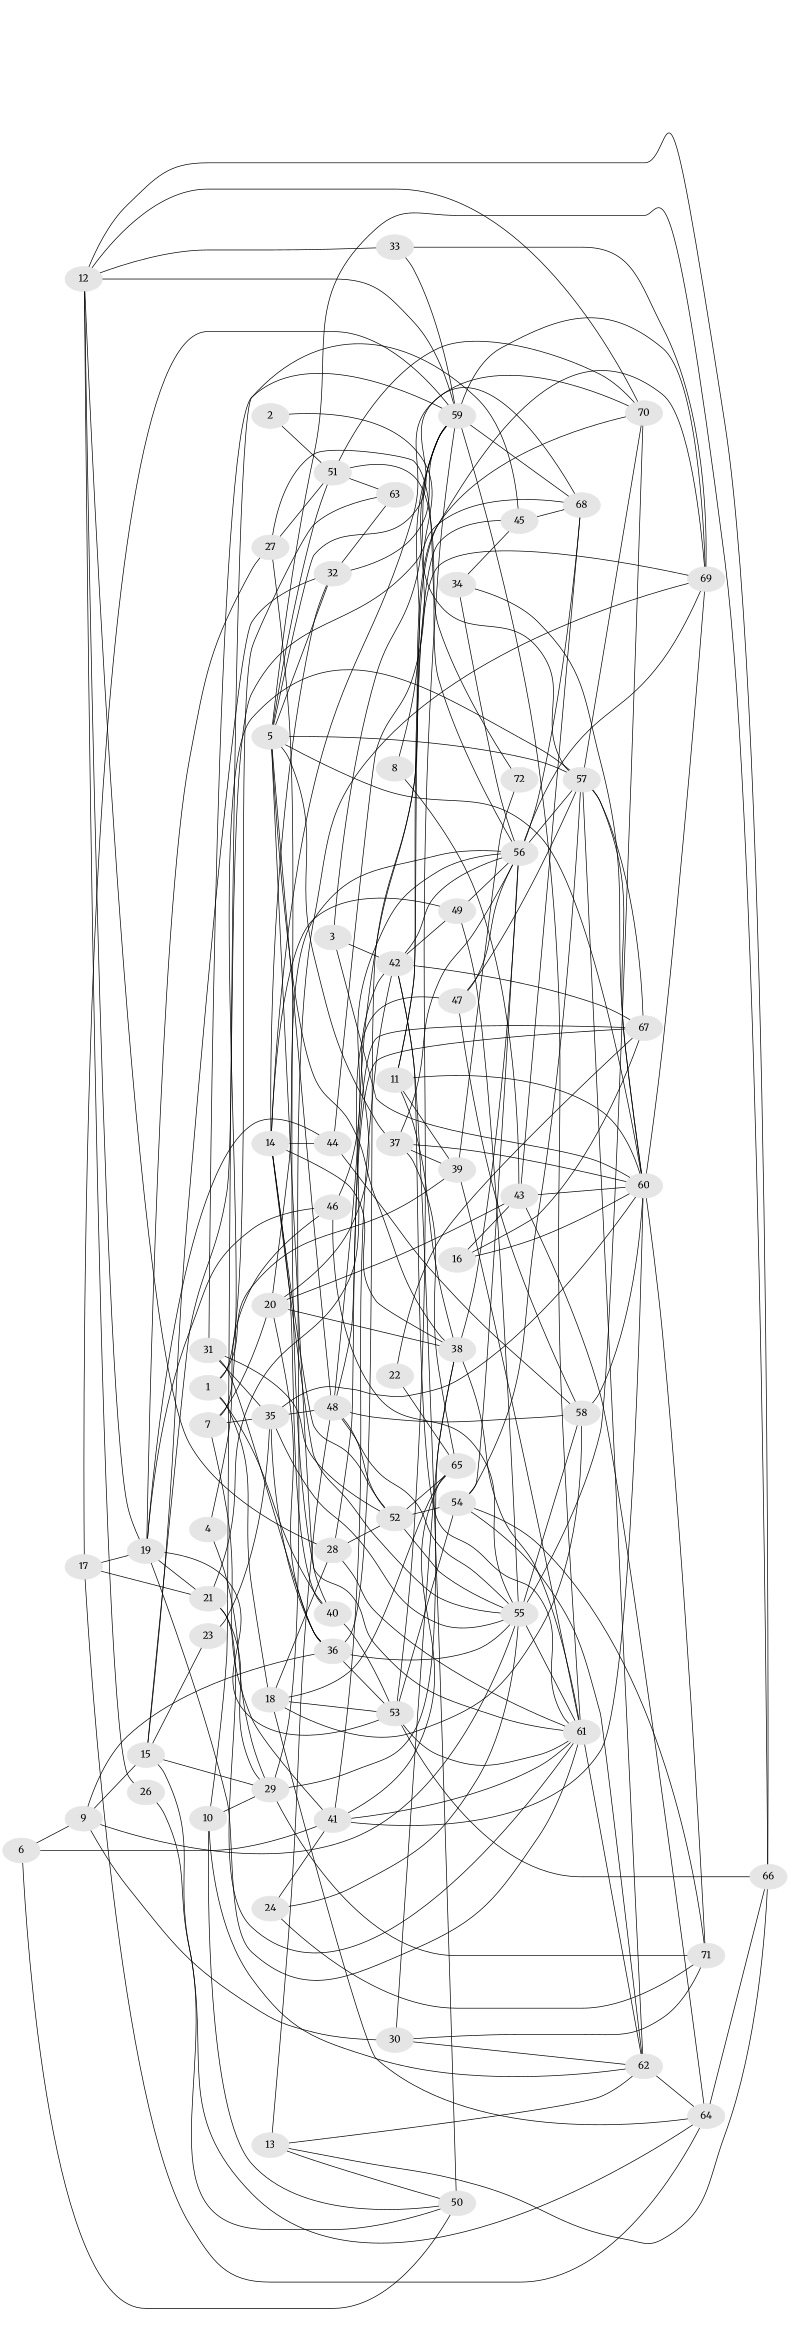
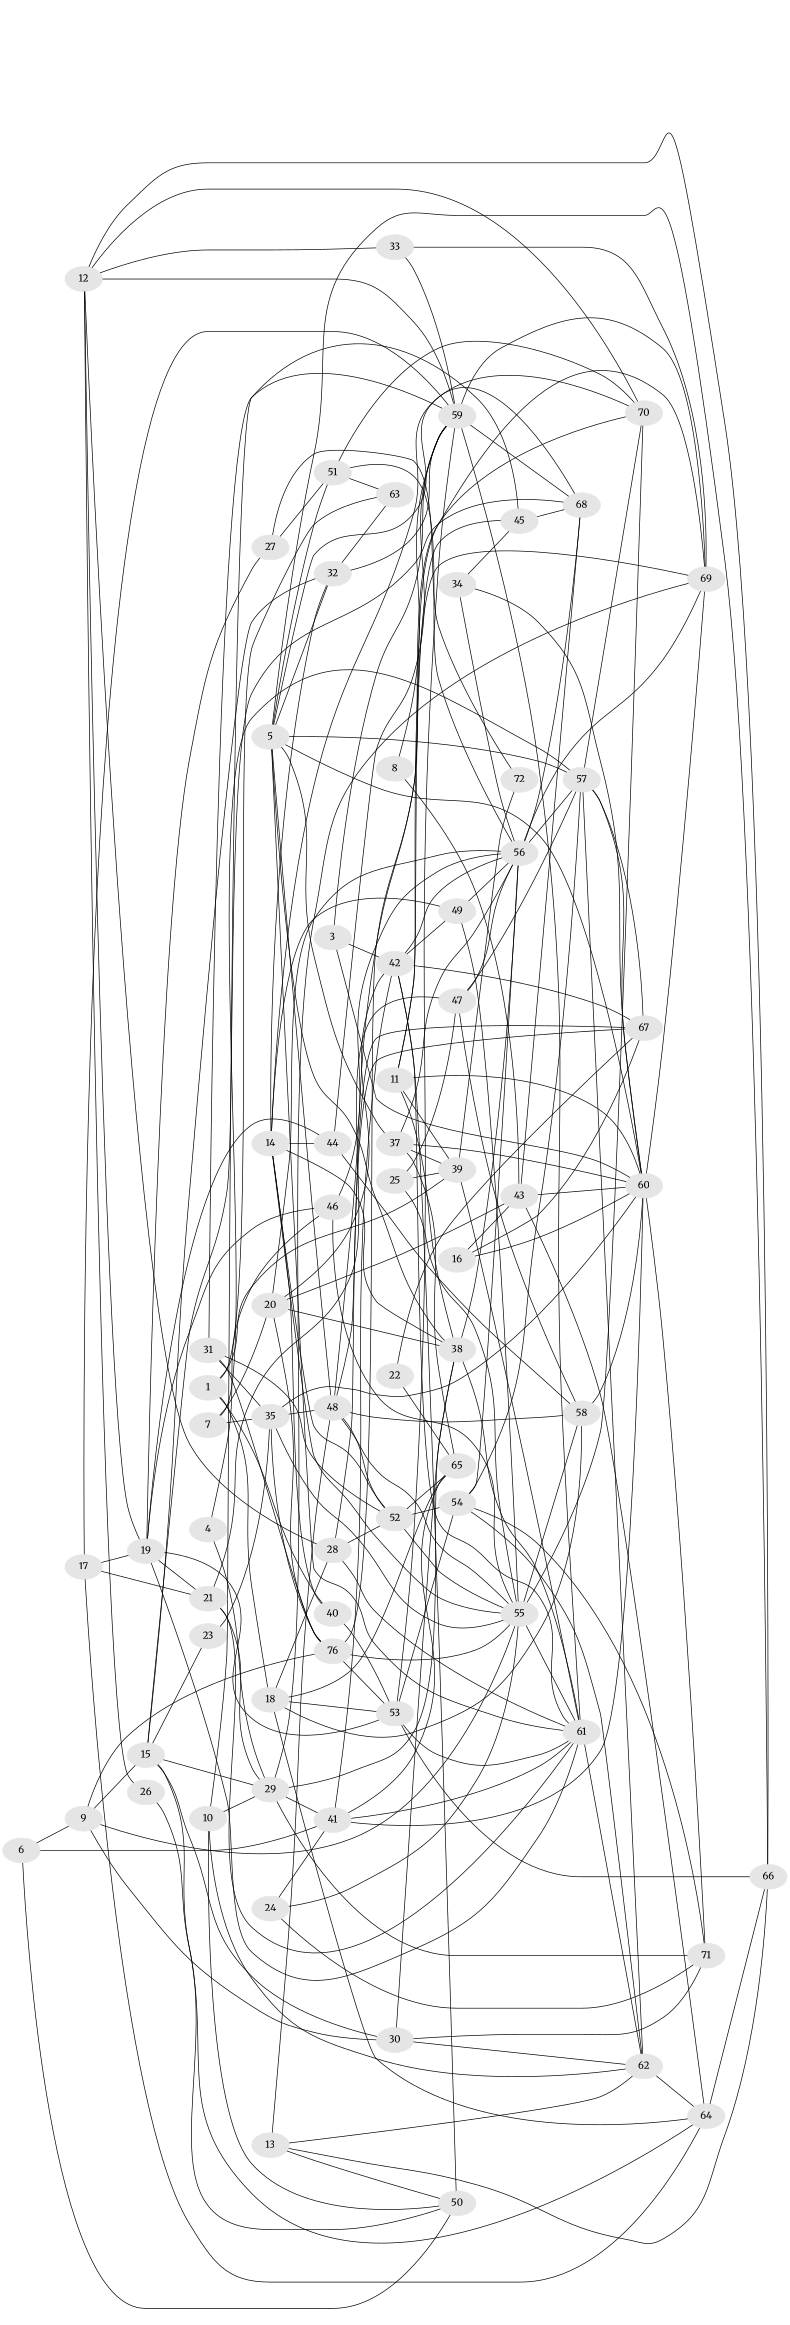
(270, 416) -> none
(293, 873) -> none
none -> (395, 1181)
(232, 1576) -> (304, 1806)
(333, 1651) -> (333, 1651)
none -> (223, 1939)
